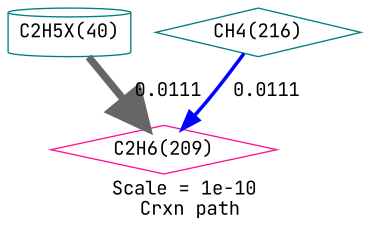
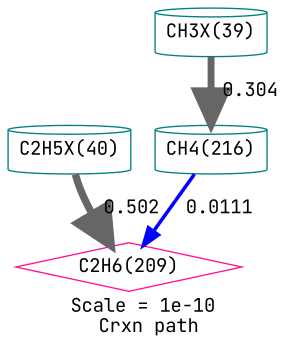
none -> (211, 32)
(258, 32) -> (211, 150)
(163, 91) -> (126, 208)
